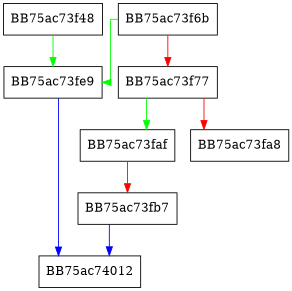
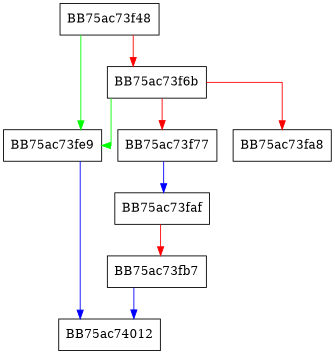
none -> (133, 46)
(147, 109) -> (164, 173)
(204, 109) -> (264, 82)
